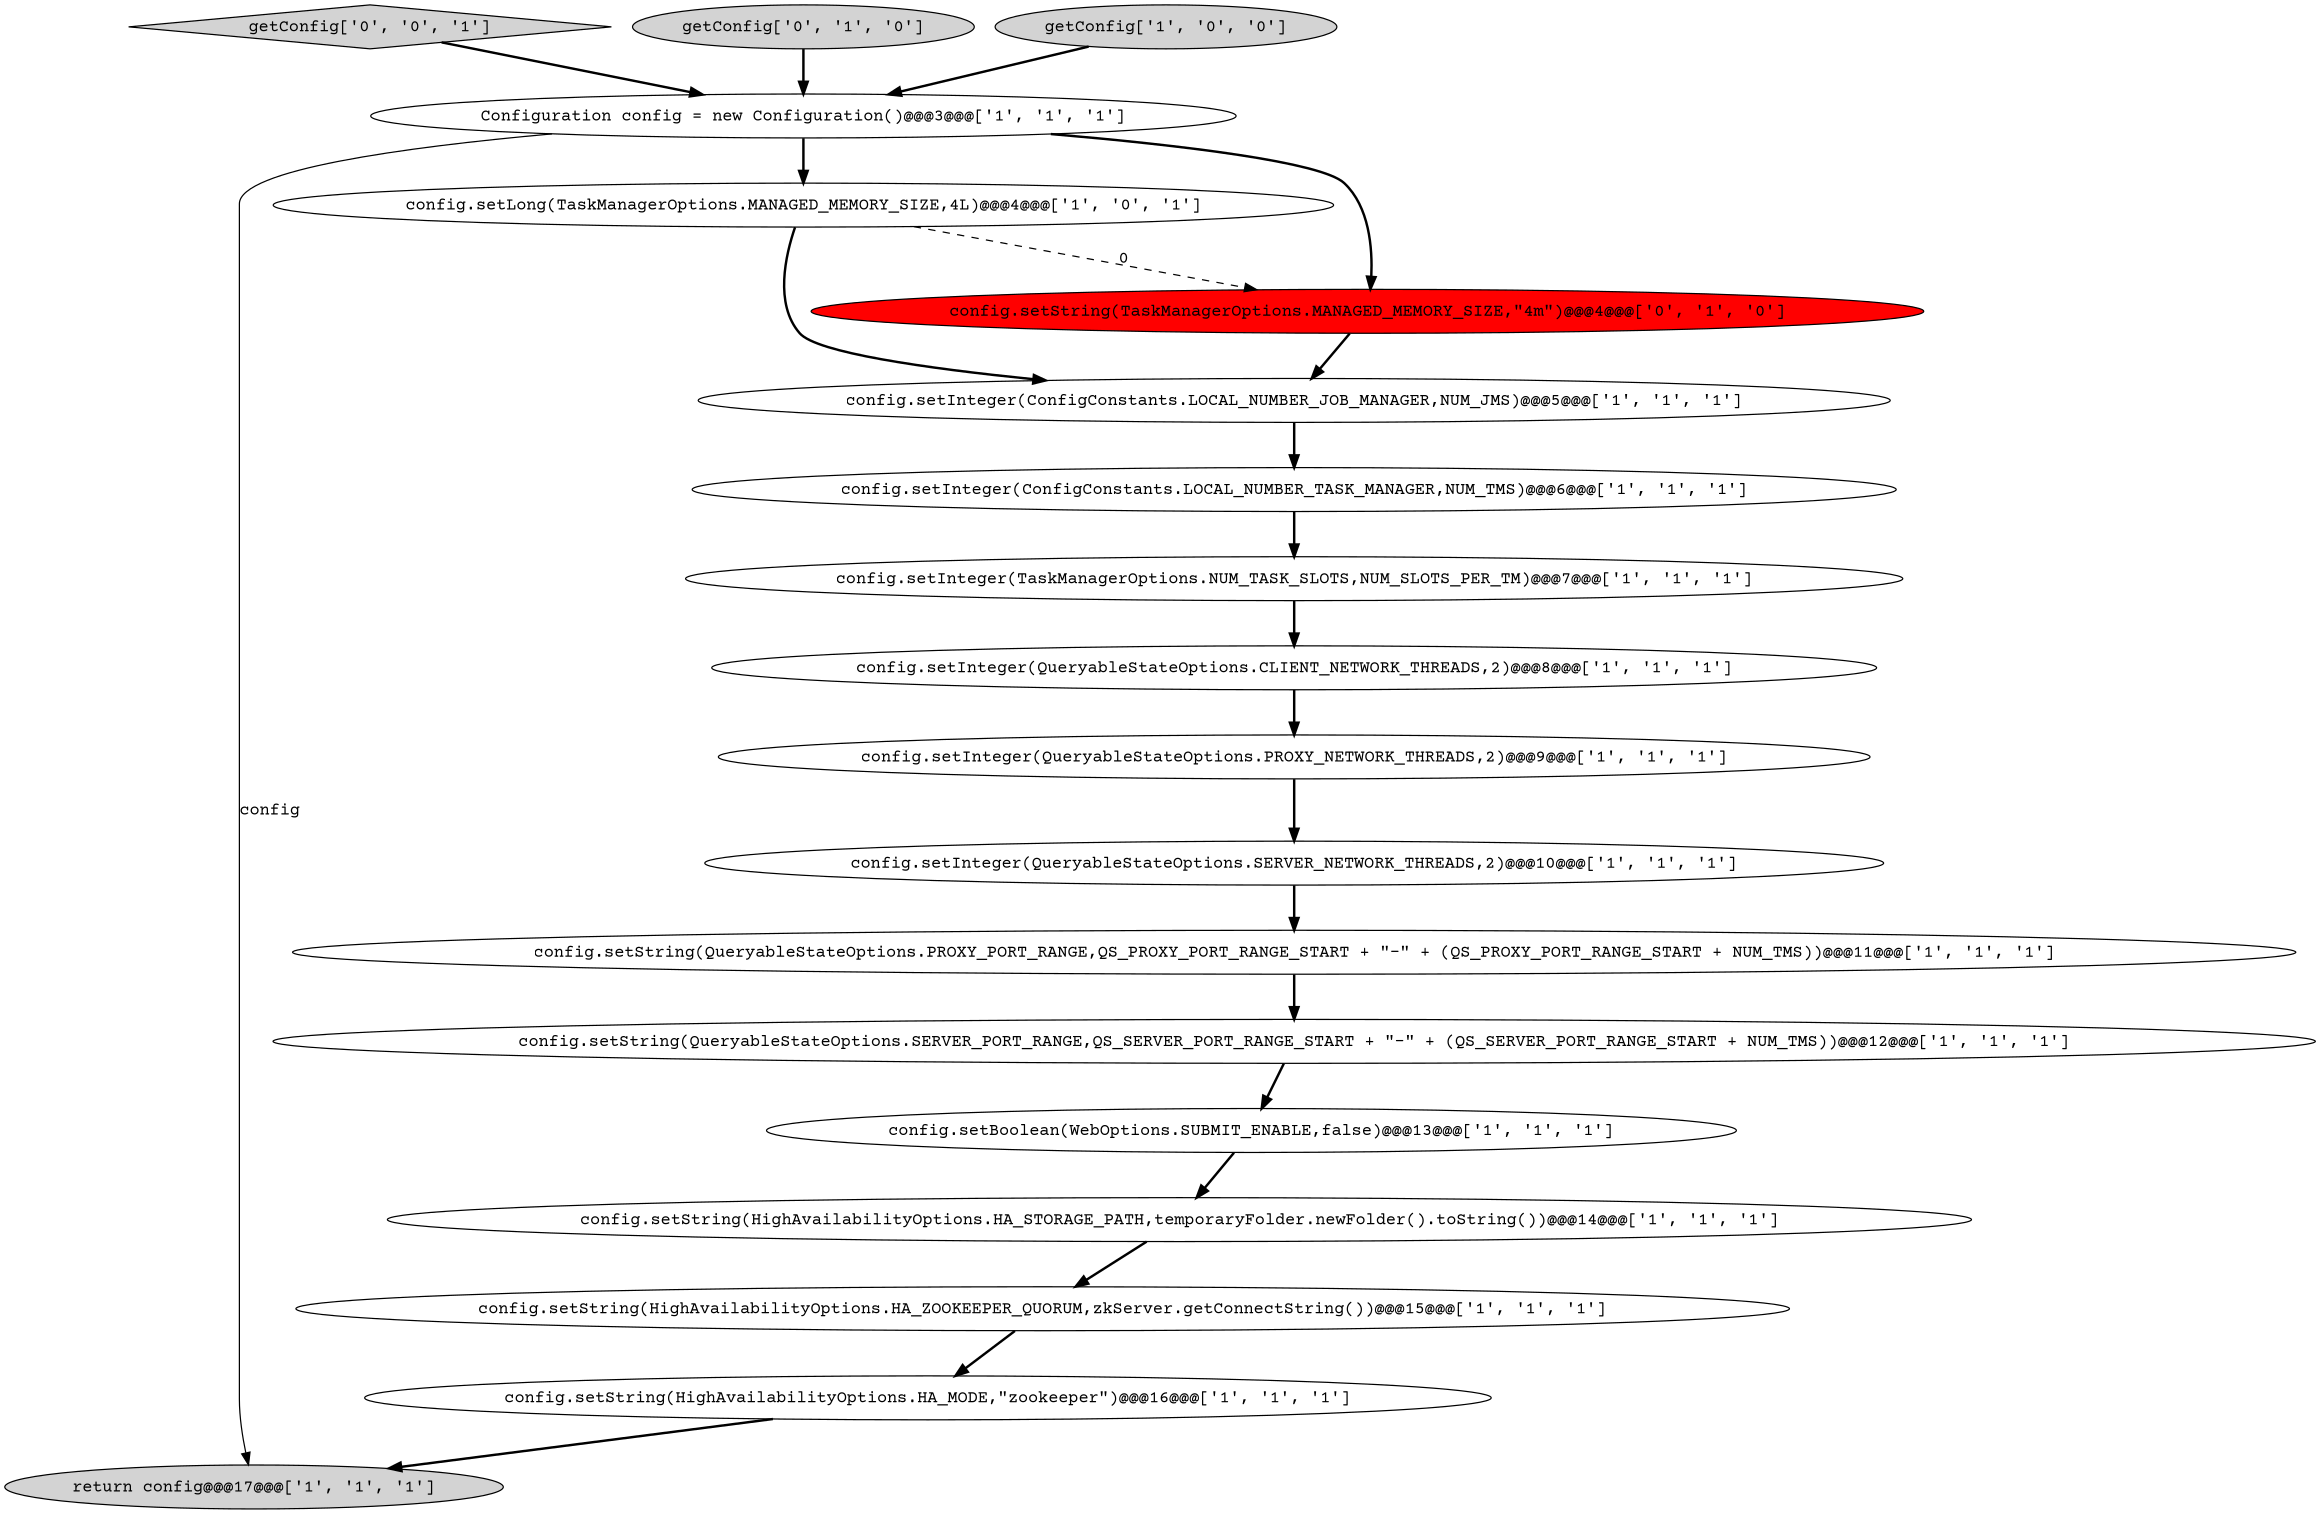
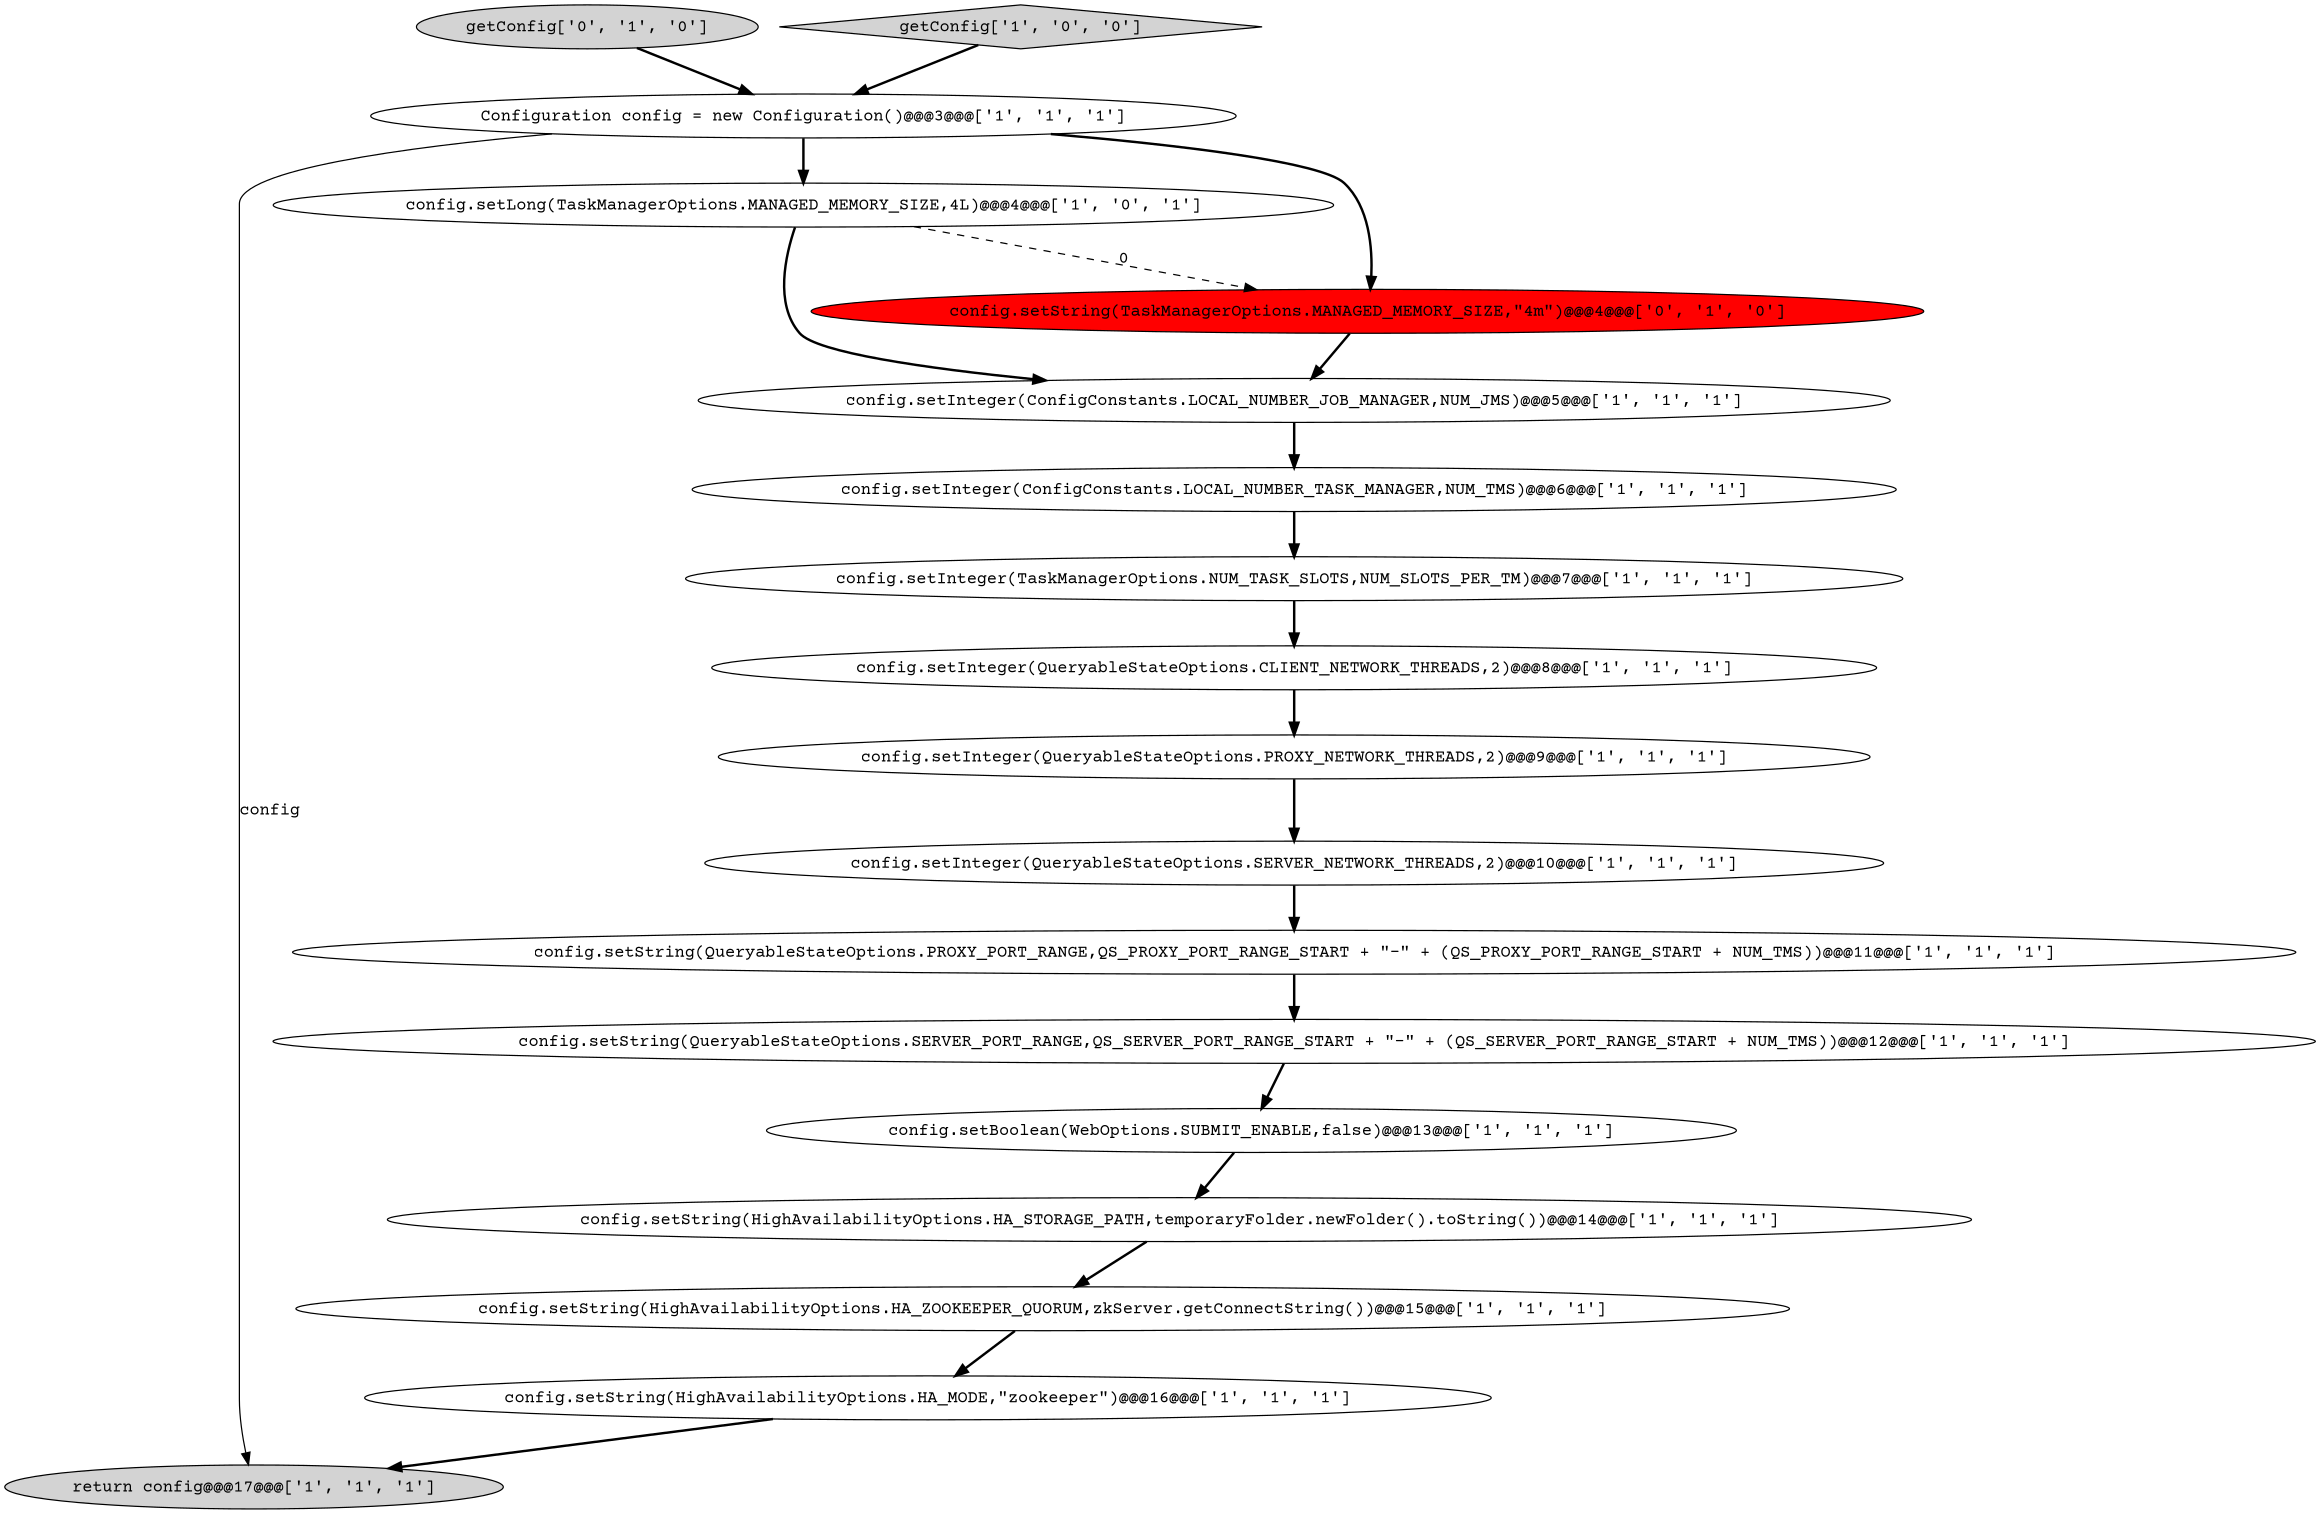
(370, 27) -> none
(1166, 27) -> (1021, 27)
